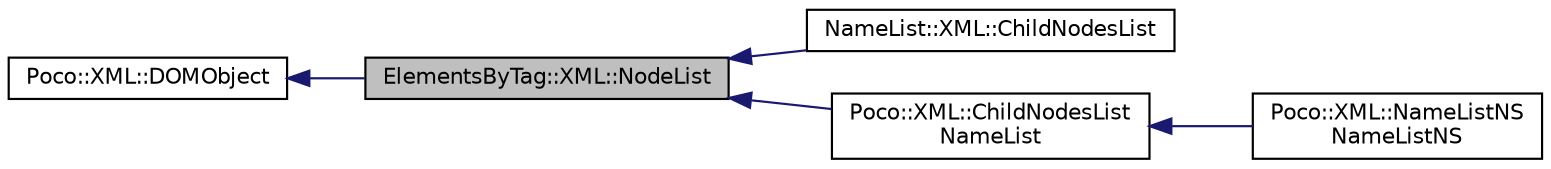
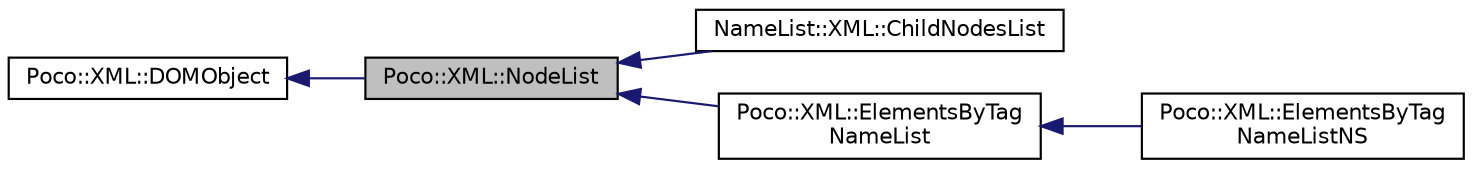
(547, 78) -> (492, 78)
(991, 126) -> (880, 126)
(1397, 126) -> (1303, 126)
